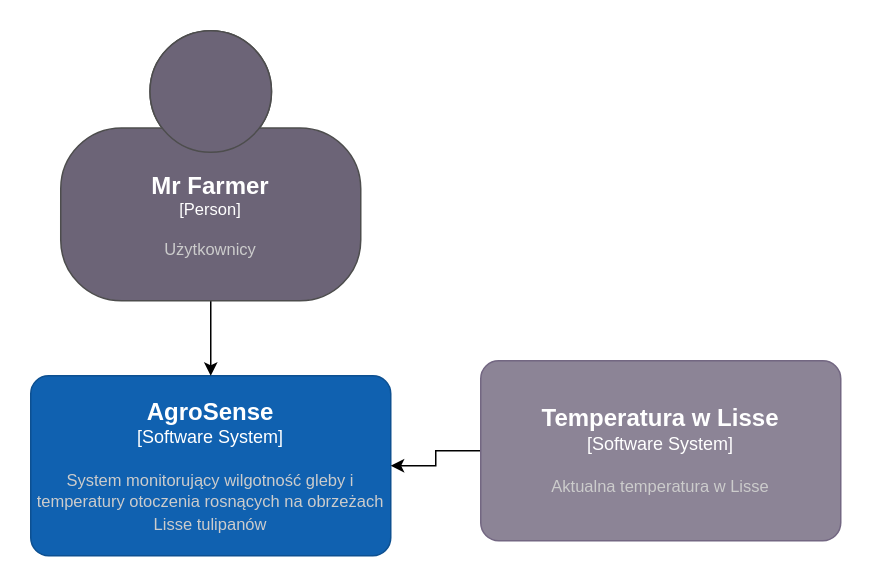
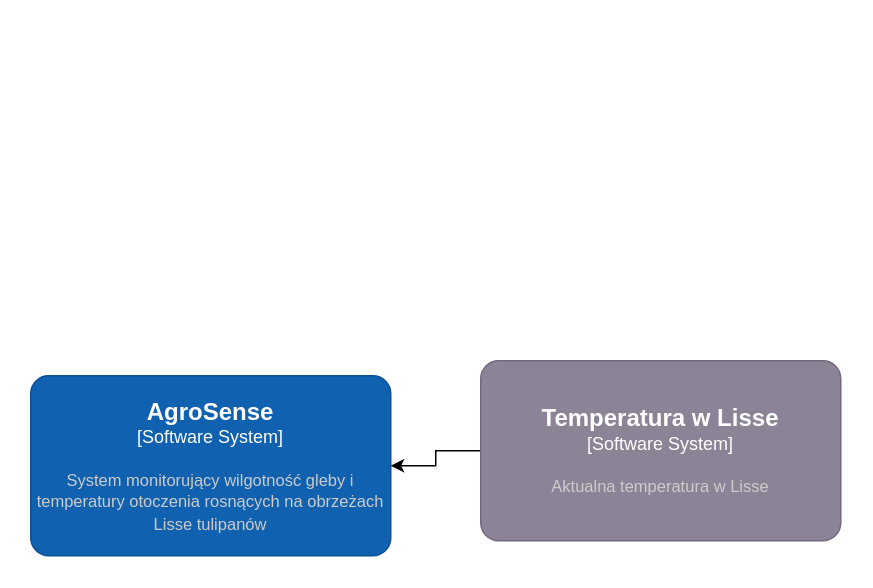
(211, 166) -> none
(211, 333) -> none
